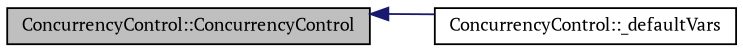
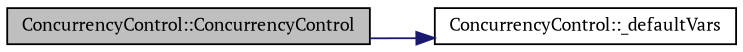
(411, 14) -> (393, 38)
